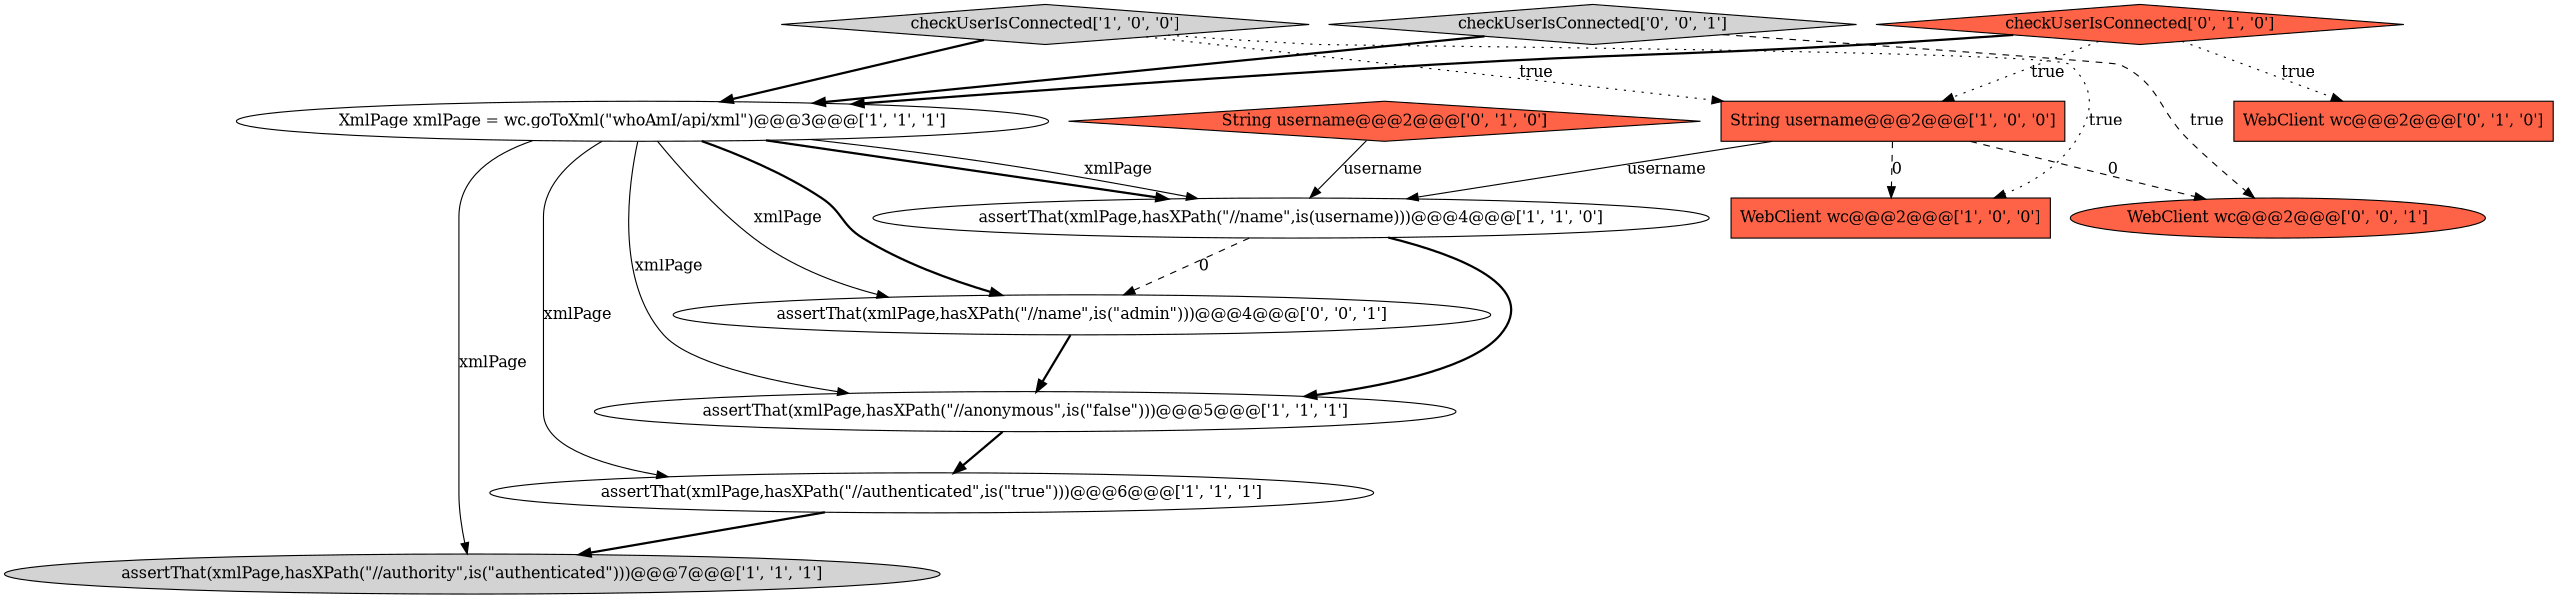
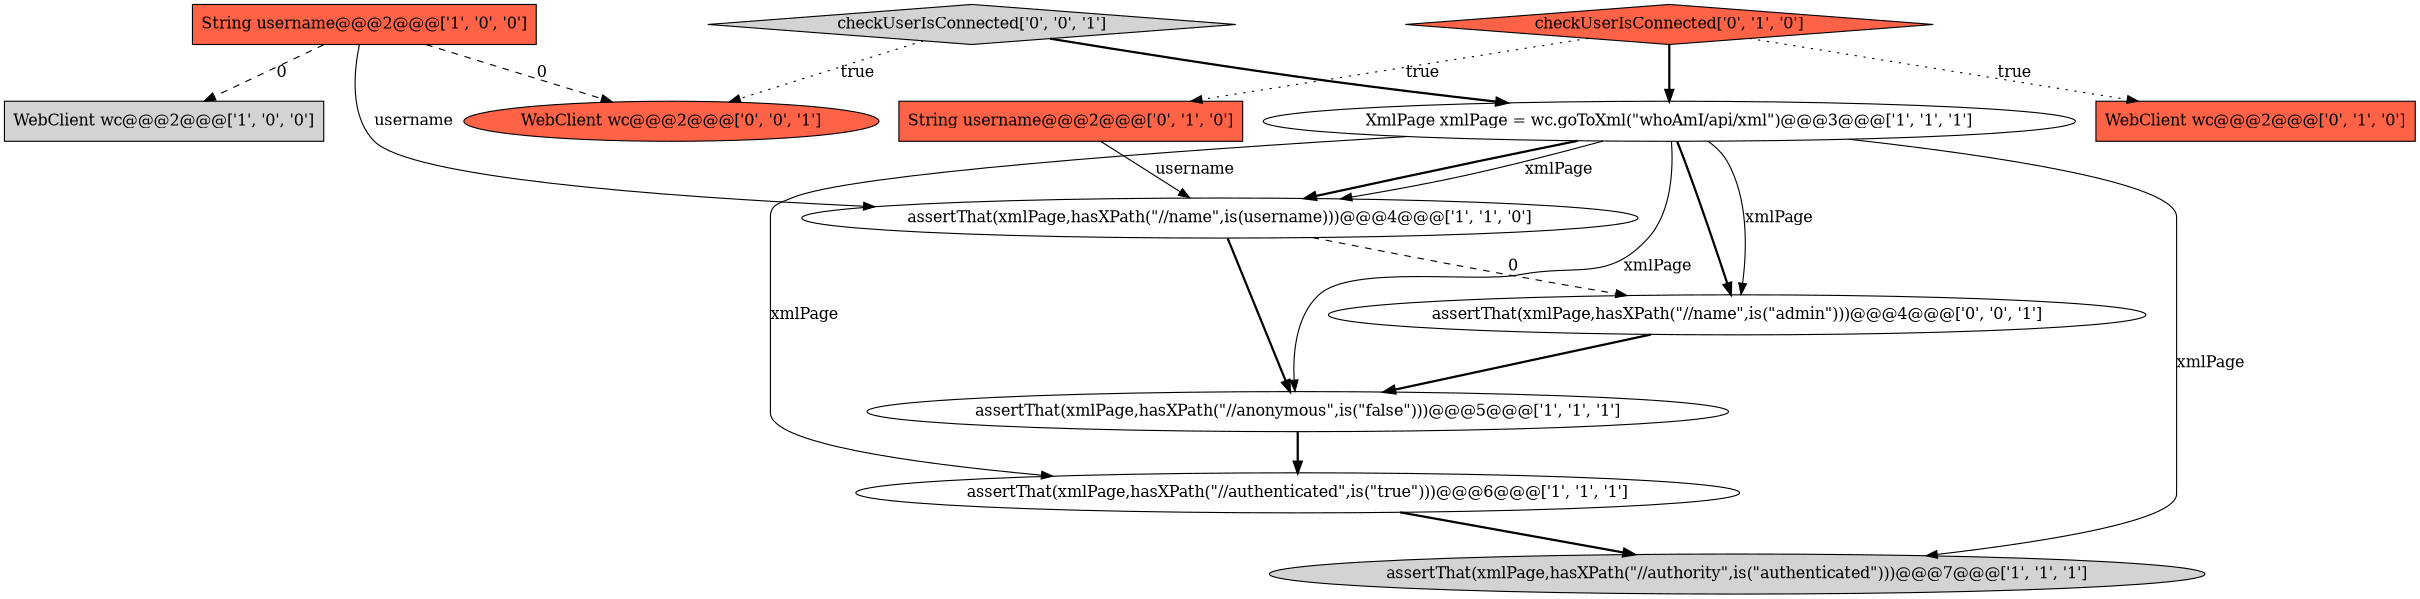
(1045, 24) -> none
(2083, 61) -> (832, 70)
(2026, 69) -> (1395, 69)
(1385, 121) -> (1071, 121)
(1891, 218) -> (164, 121)
